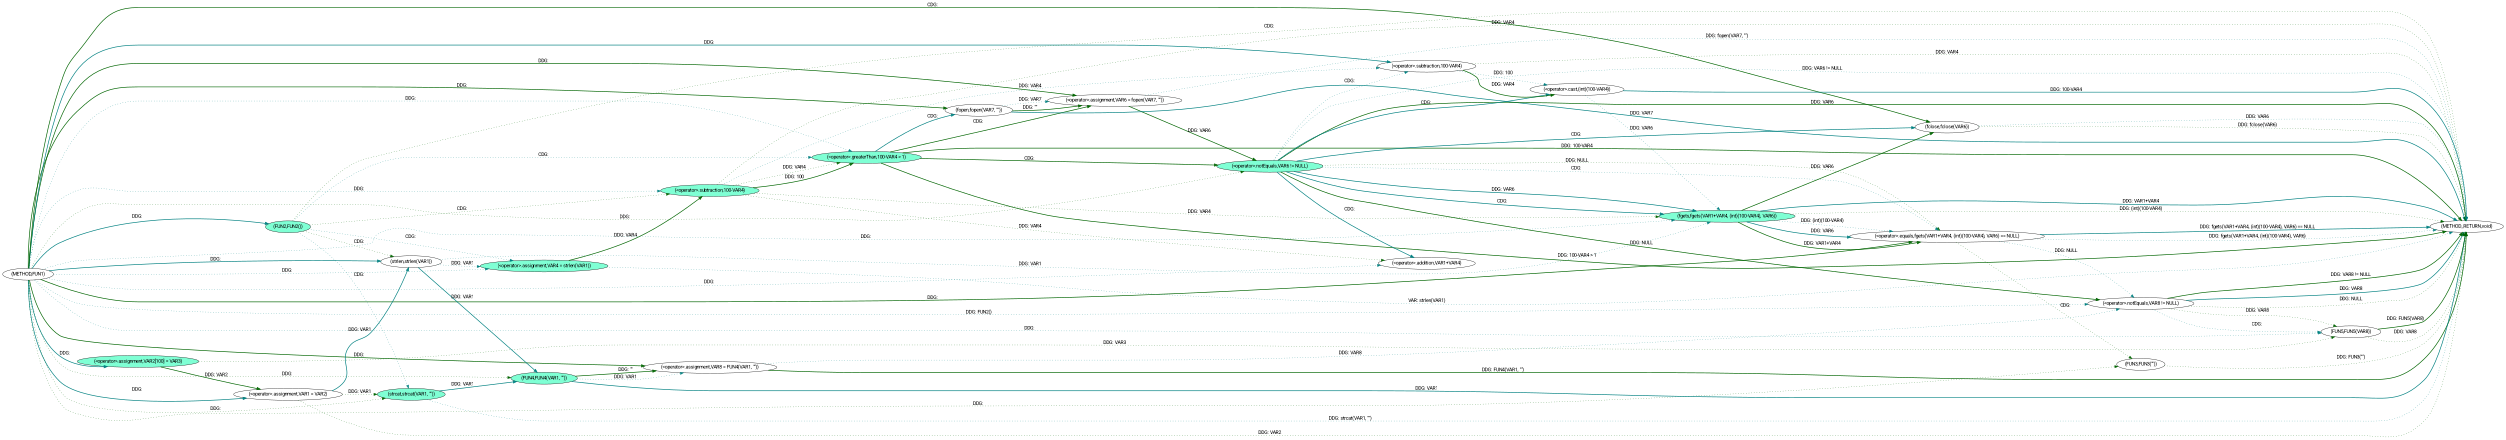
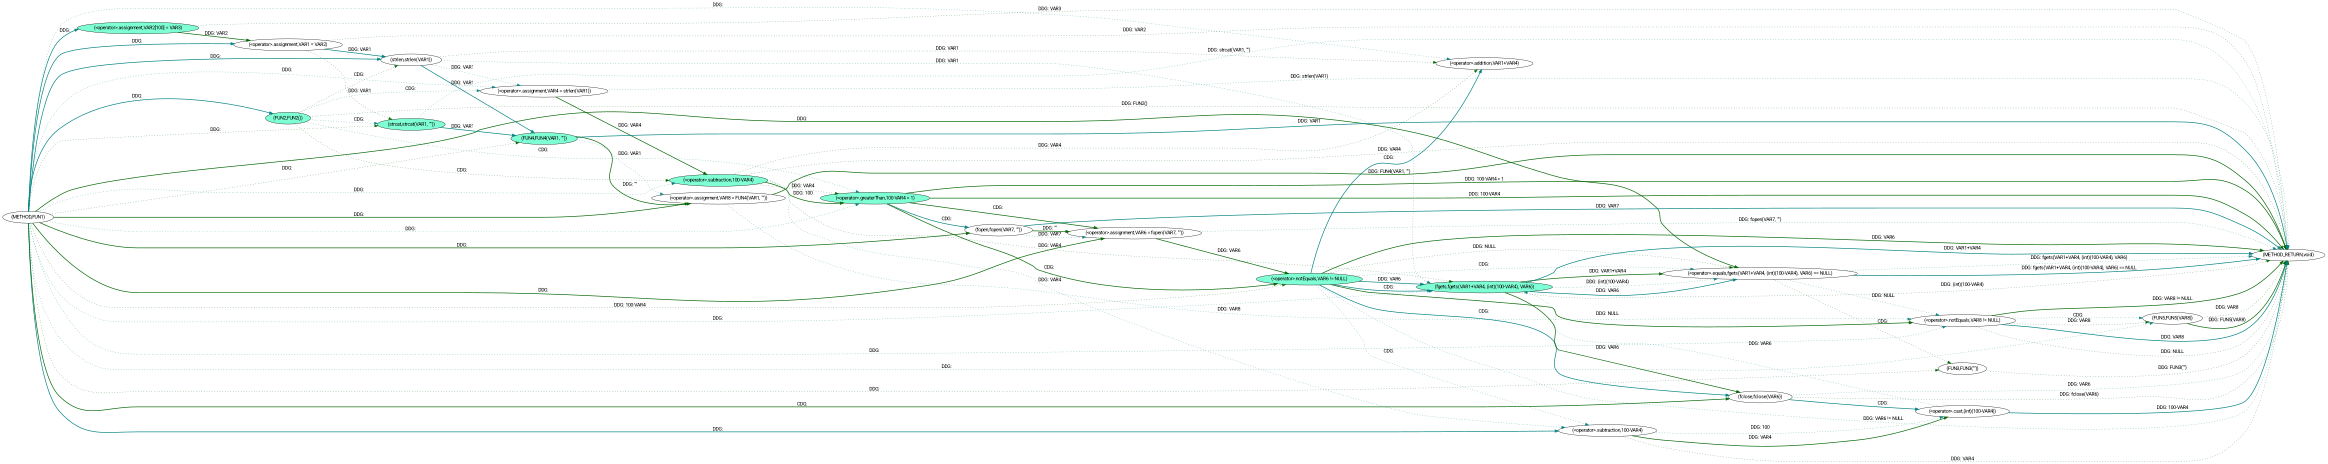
(1270, 26) -> (1134, 104)
none -> (935, 51)
(1407, 111) -> (1852, 405)
(626, 217) -> (630, 305)
(544, 266) -> (544, 91)
(1427, 301) -> (1309, 77)
(979, 312) -> (875, 351)
(1265, 346) -> (1328, 9)
